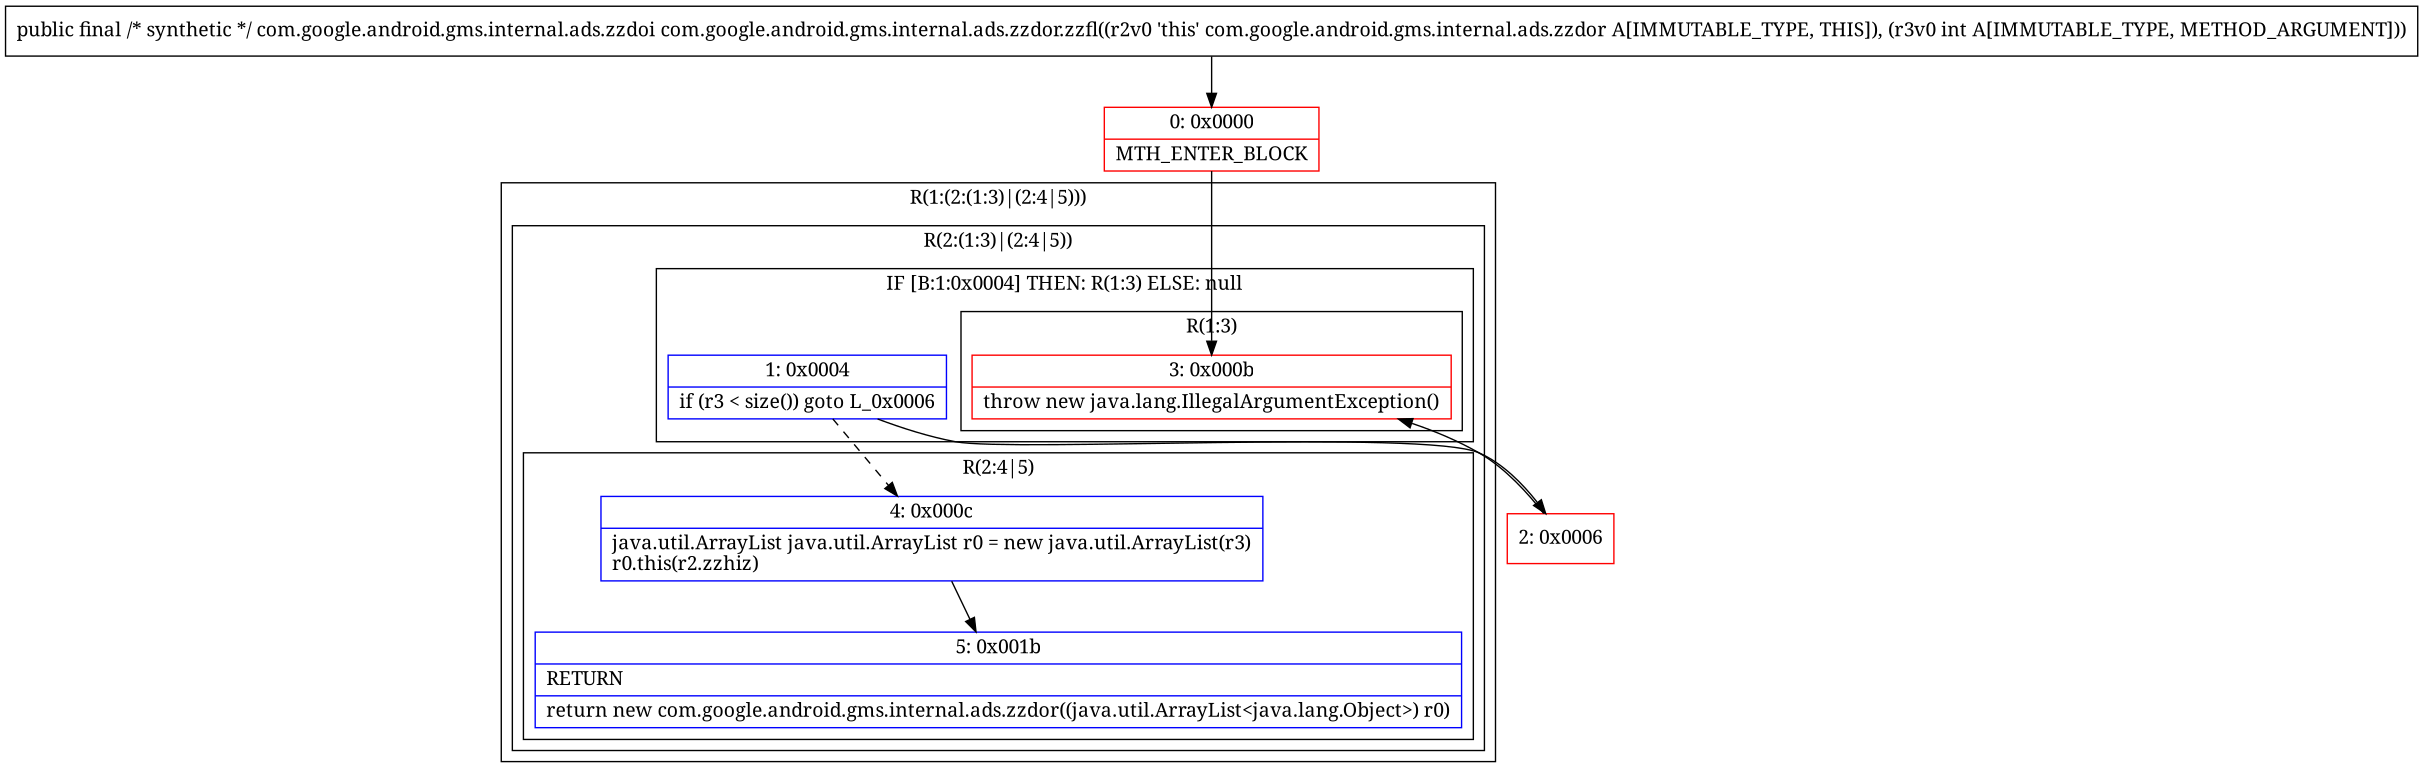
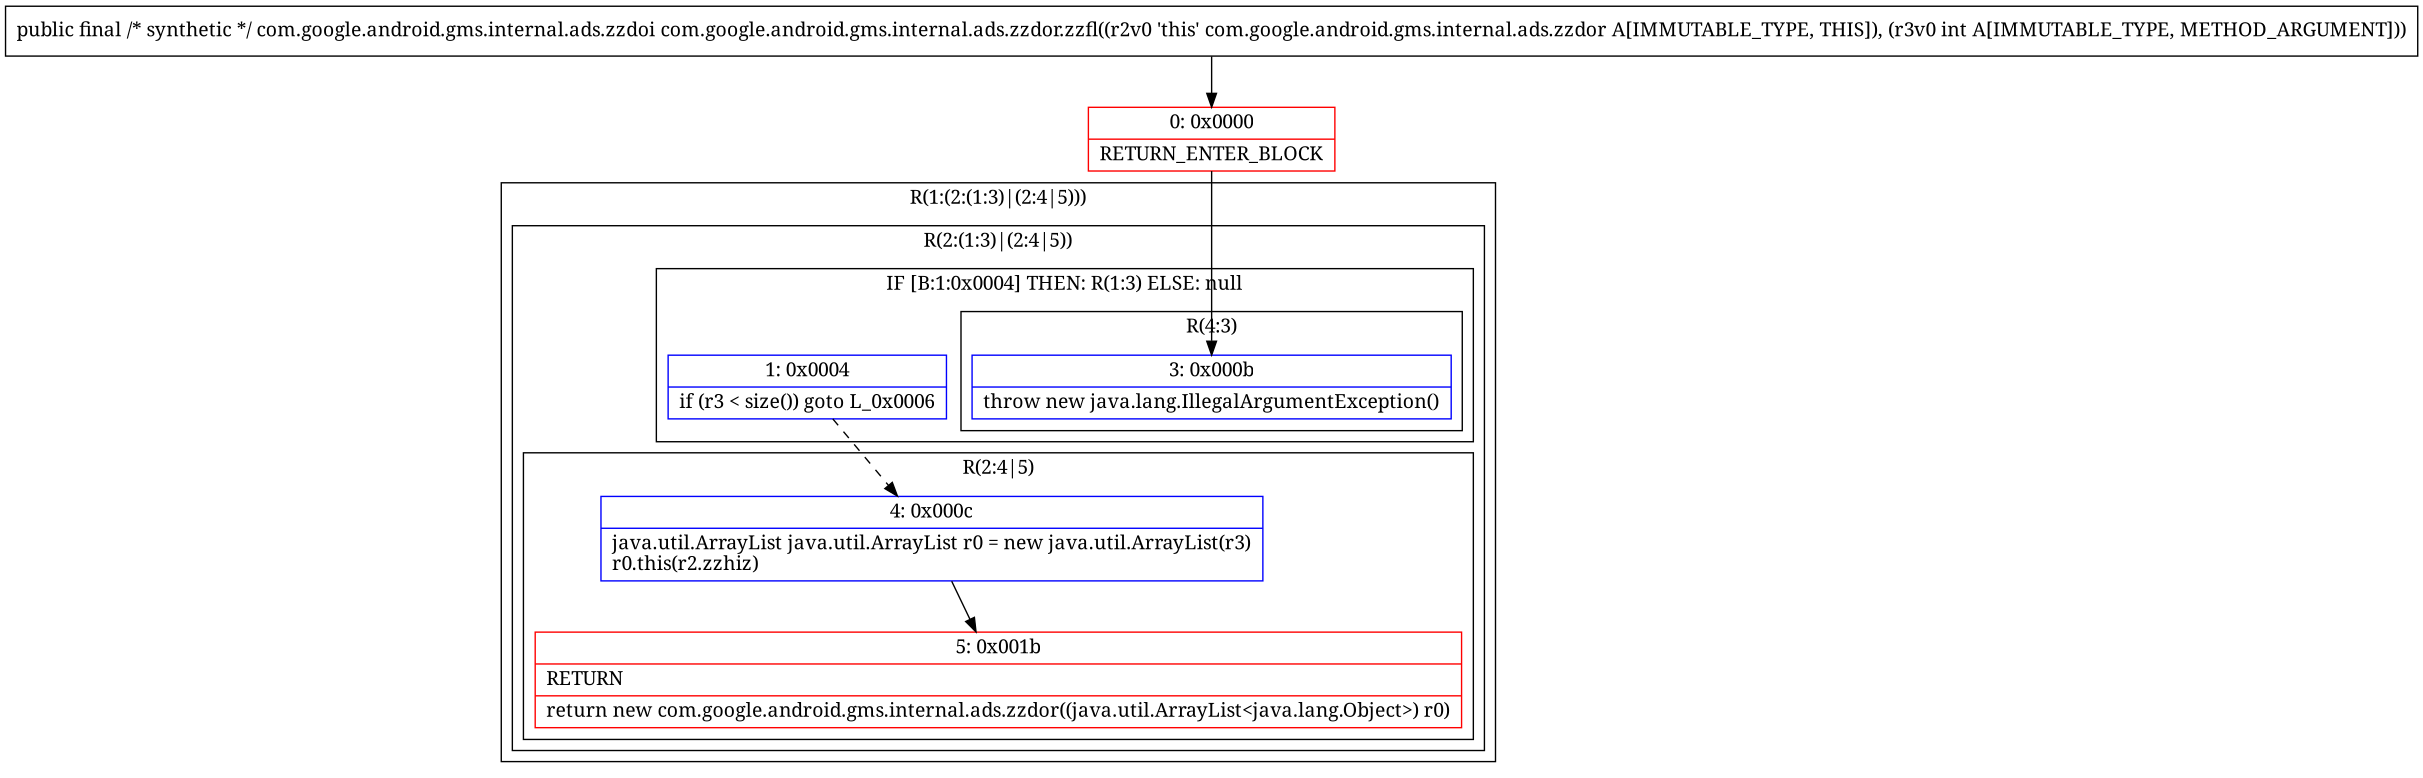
(1212, 154) -> (1212, 154)
(1212, 327) -> (1212, 327)
(1212, 387) -> (1212, 387)
(1561, 539) -> none
(998, 680) -> (998, 680)
